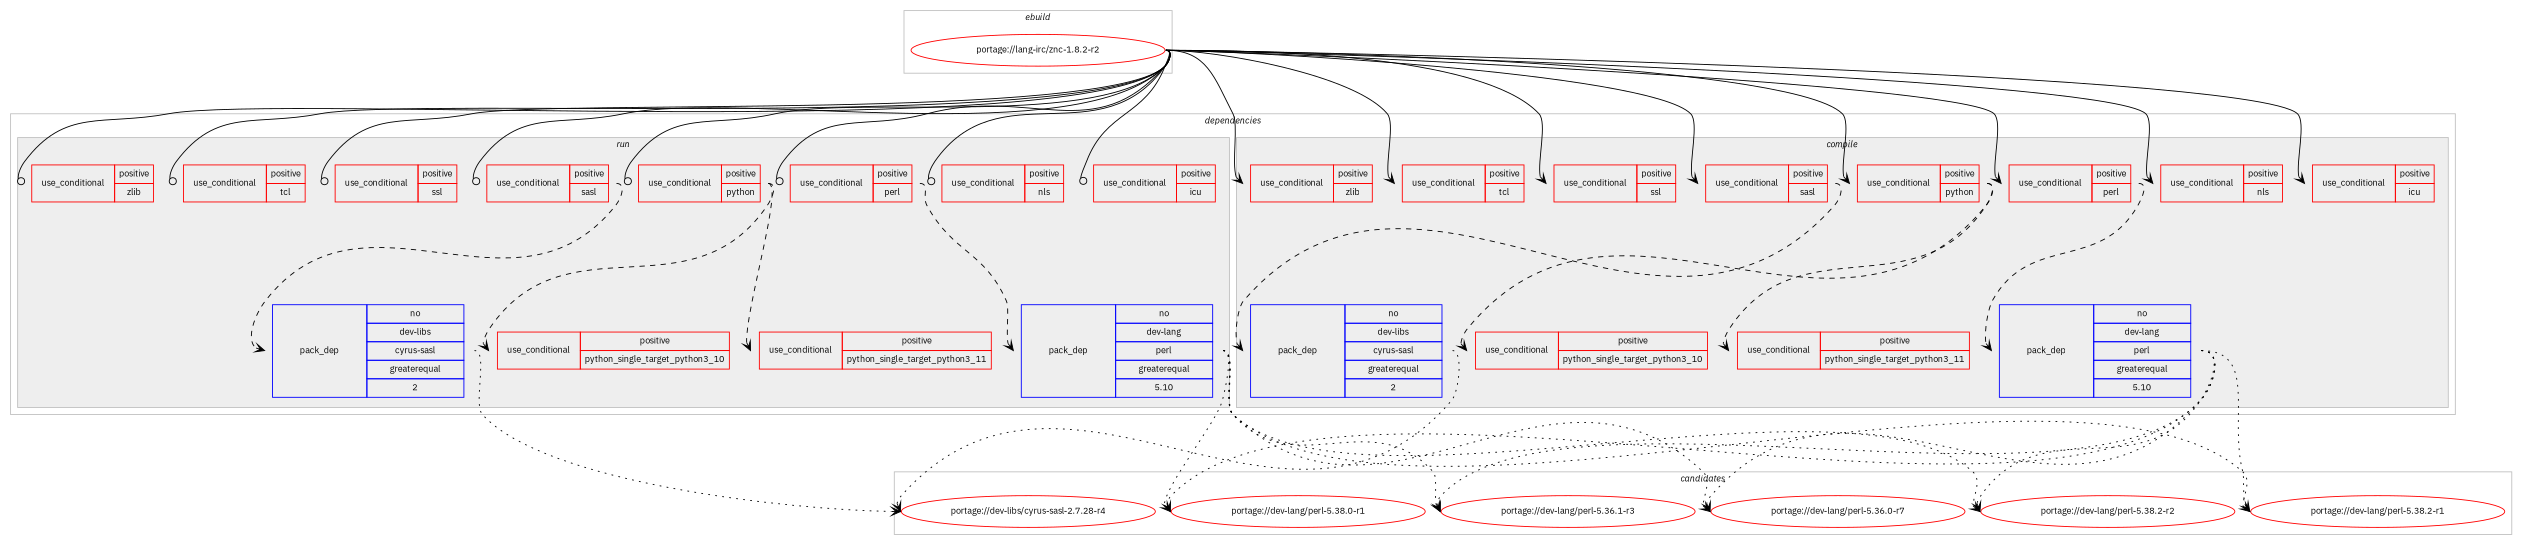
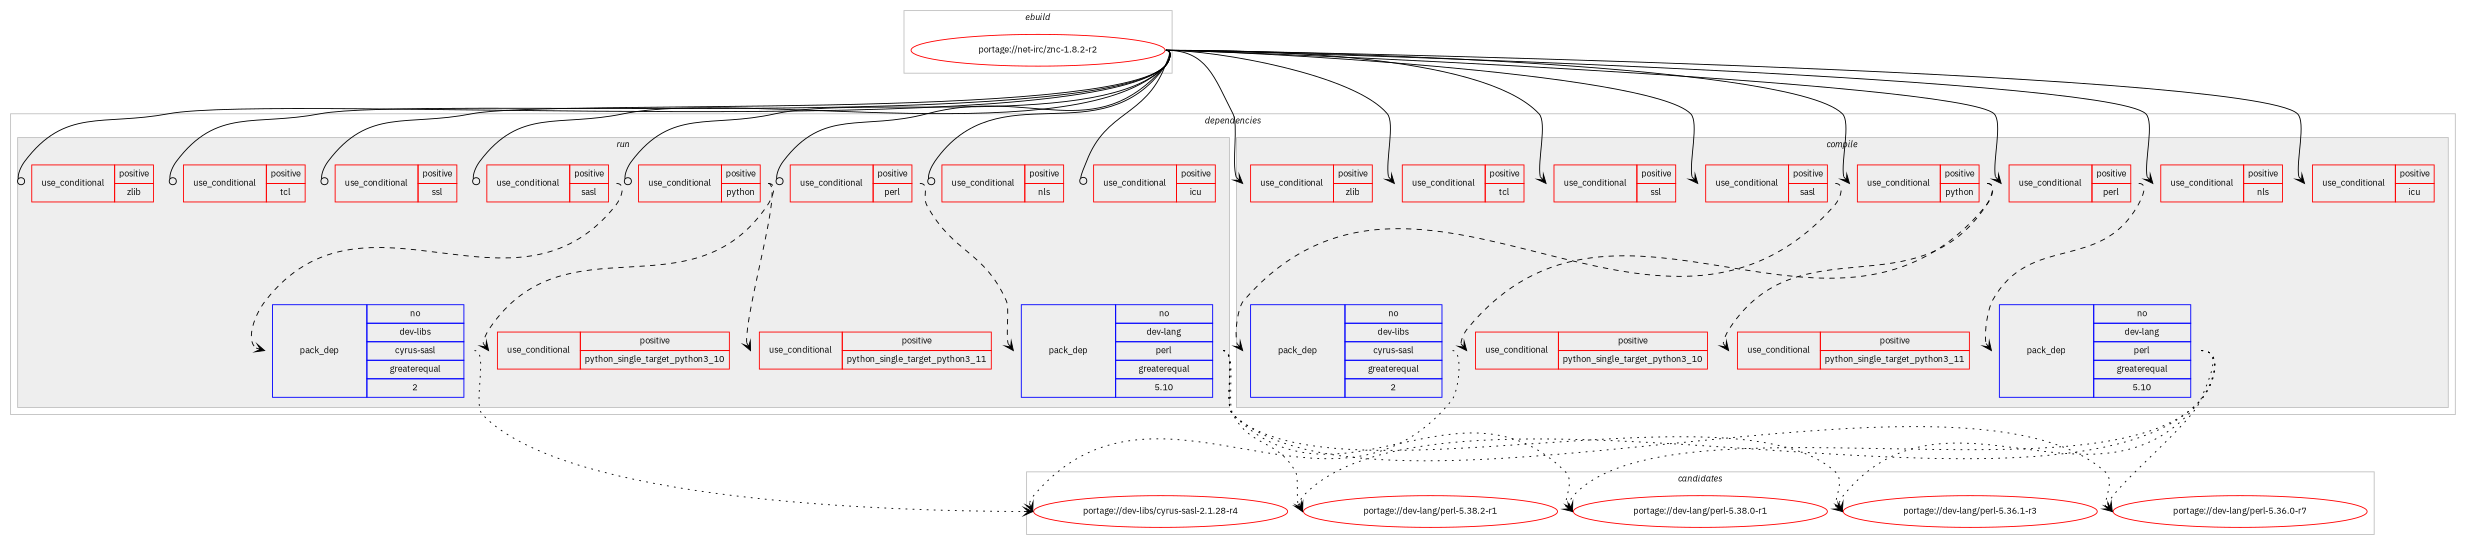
(1038, 50) -> (1038, 50)
(1028, 512) -> (1161, 512)
(2108, 512) -> none
